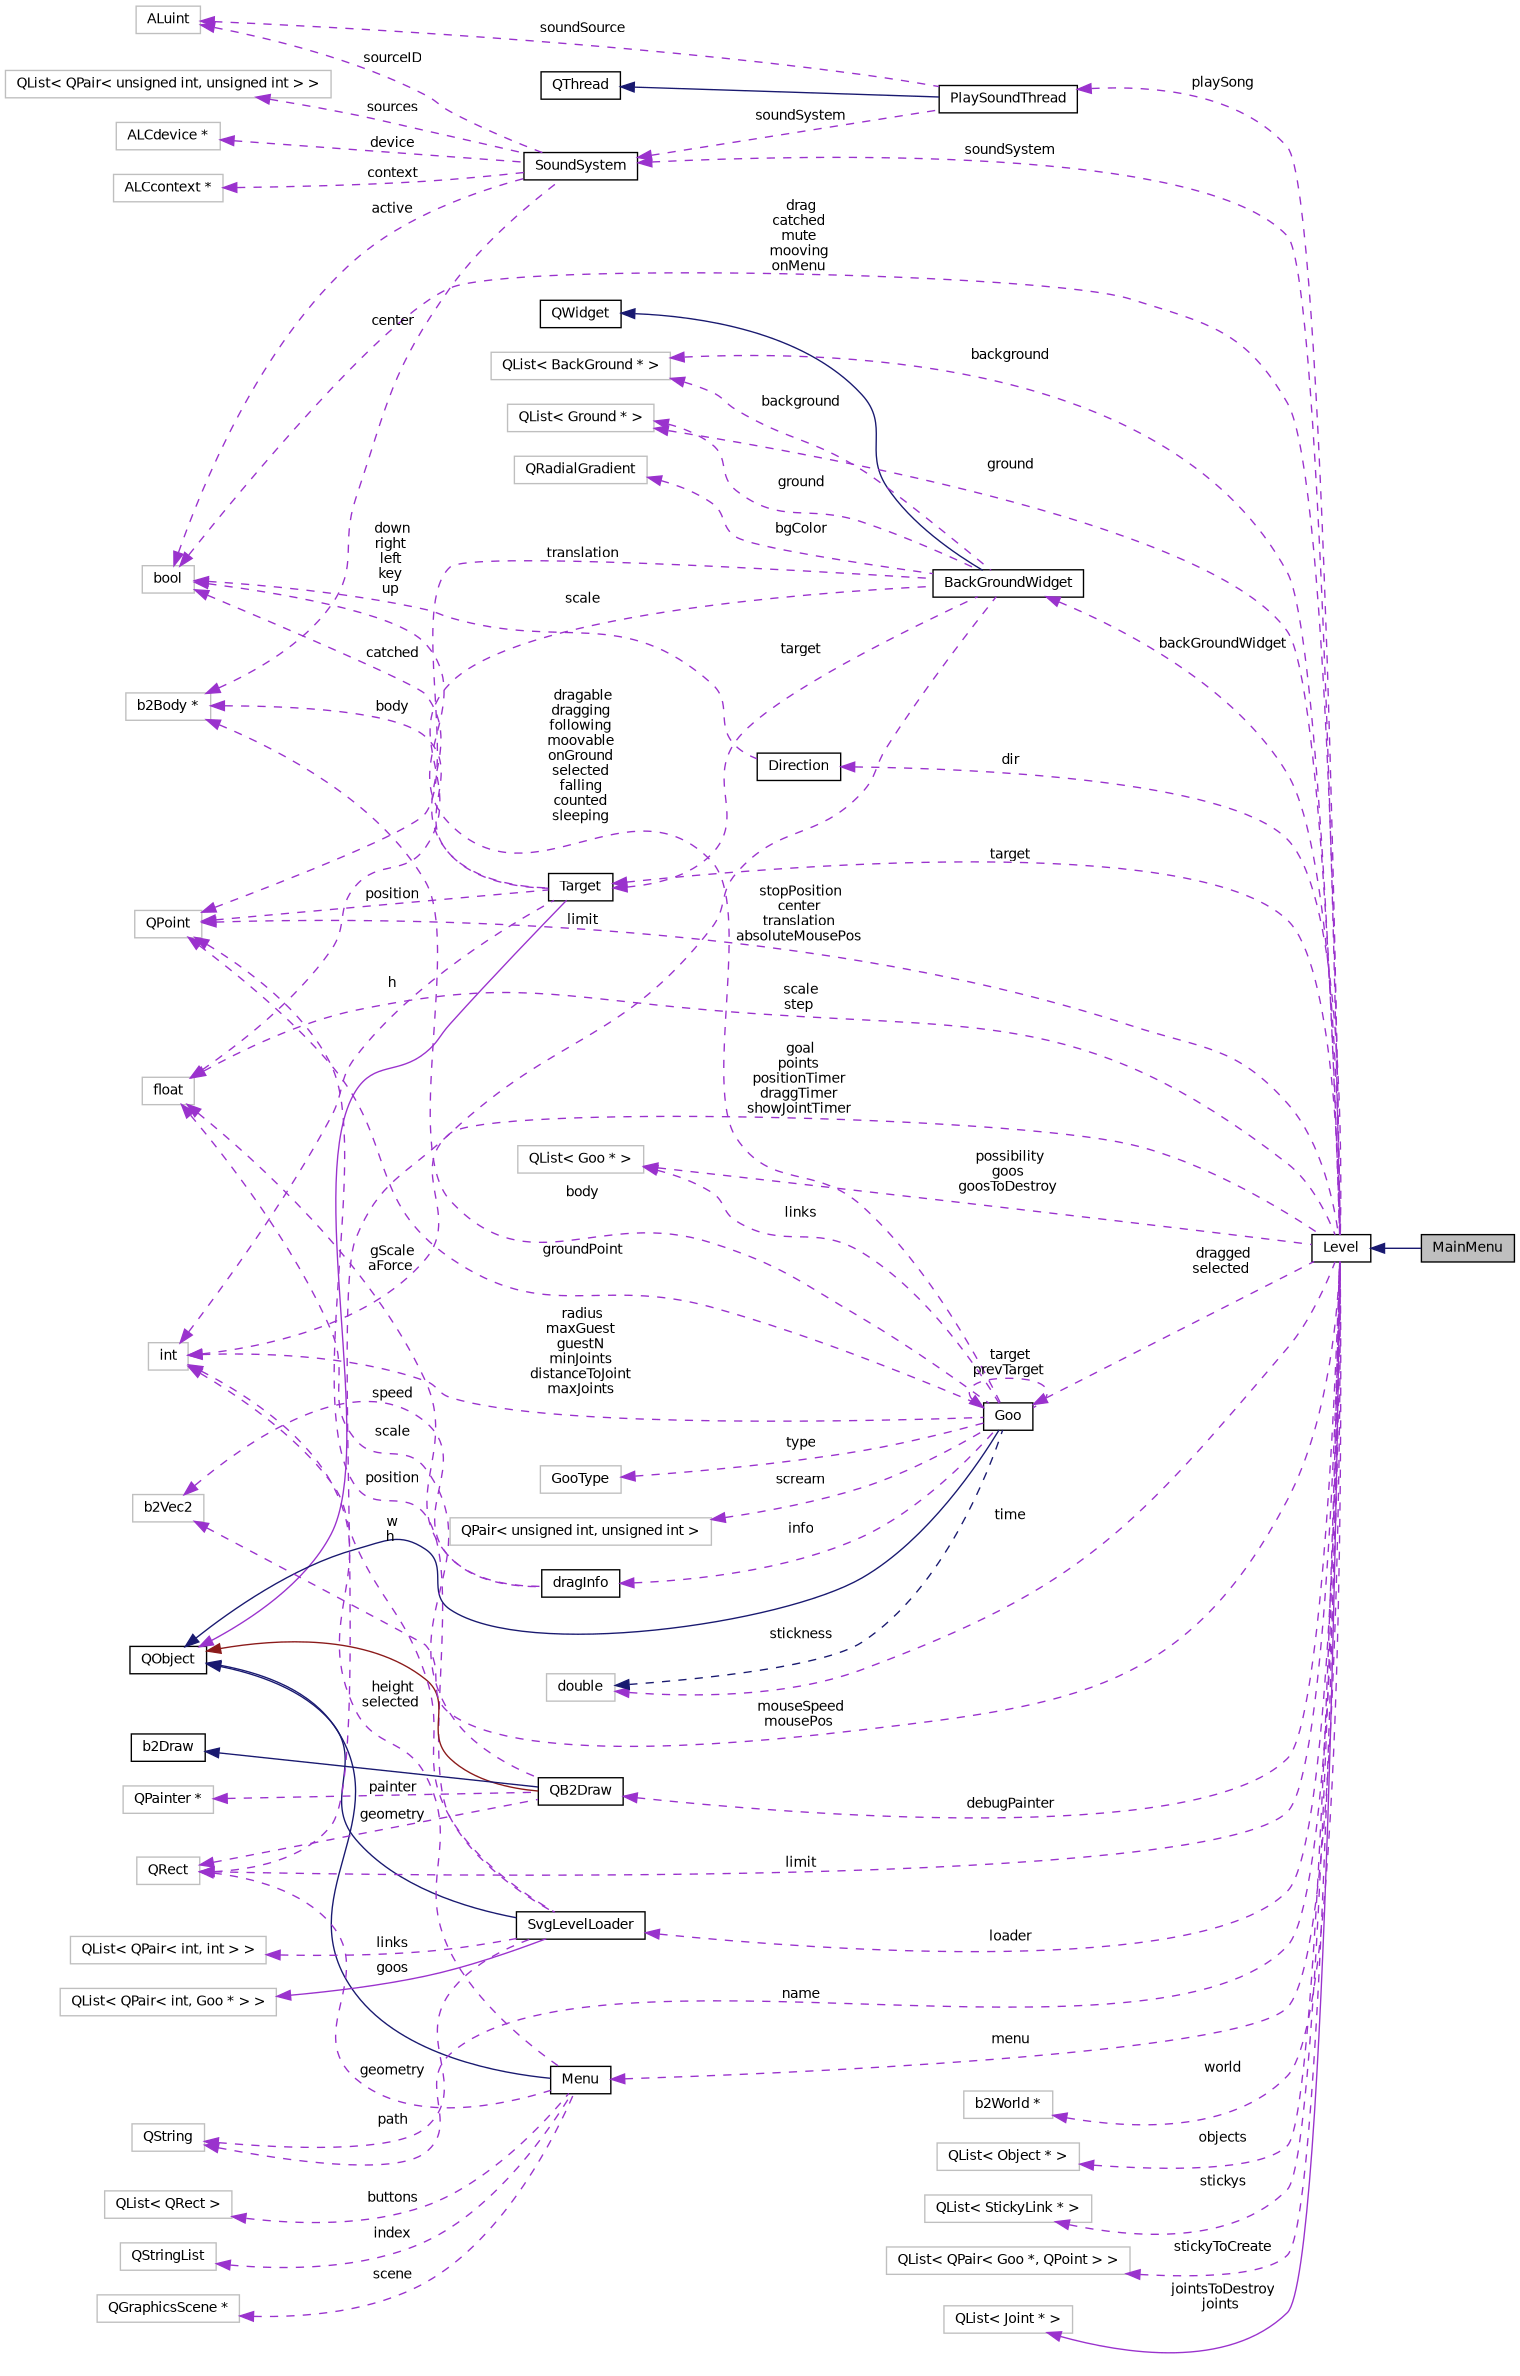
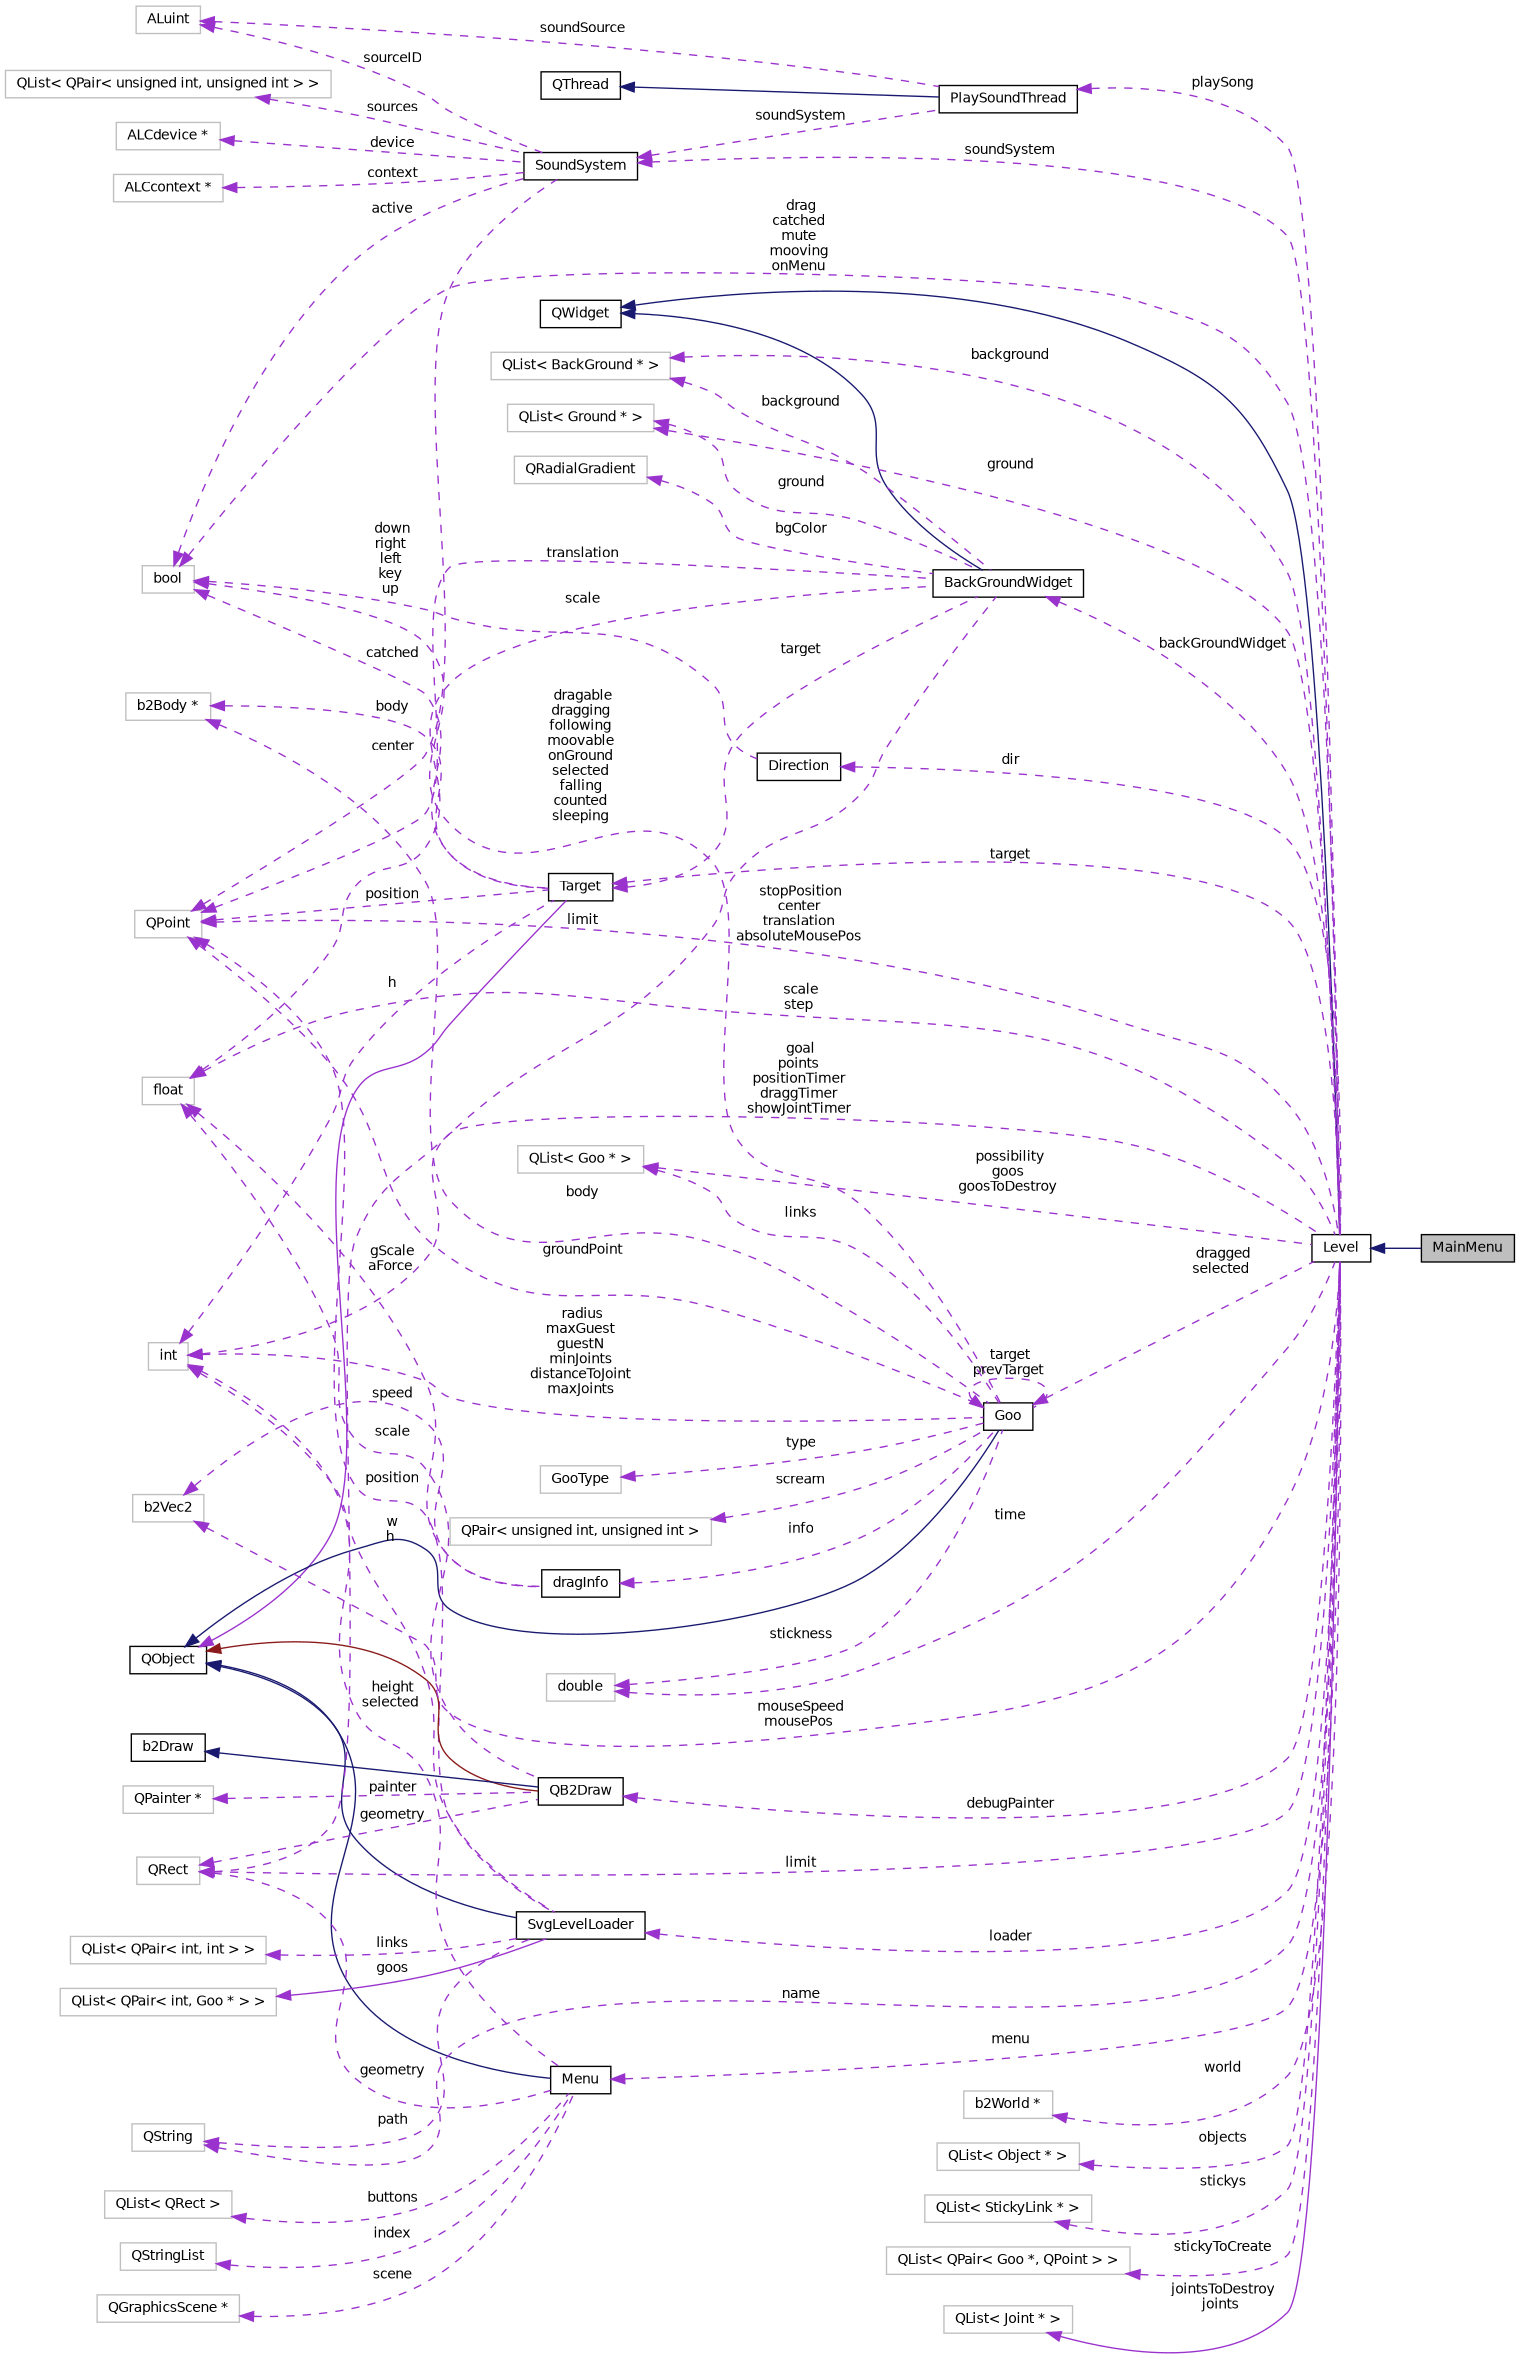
(377, 434) -> (444, 601)
none -> (1290, 502)
(870, 1636) -> (870, 1636)
